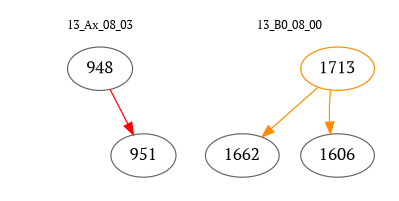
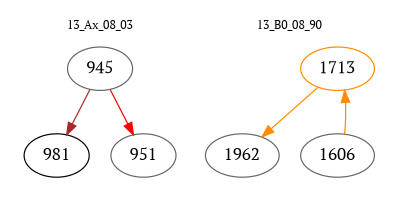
(290, 26) -> (290, 26)
(100, 69) -> (100, 69)
(329, 106) -> (346, 118)
none -> (57, 156)
(242, 156) -> (242, 156)
